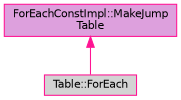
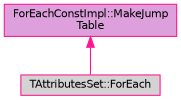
(90, 85) -> (90, 85)
